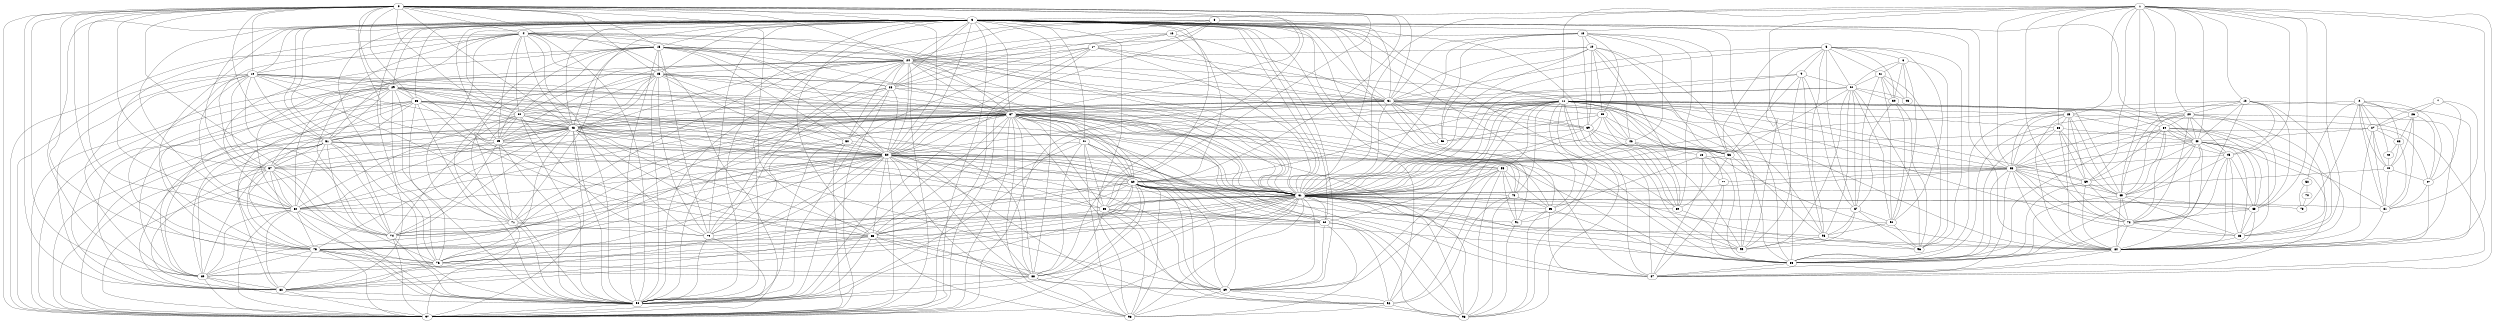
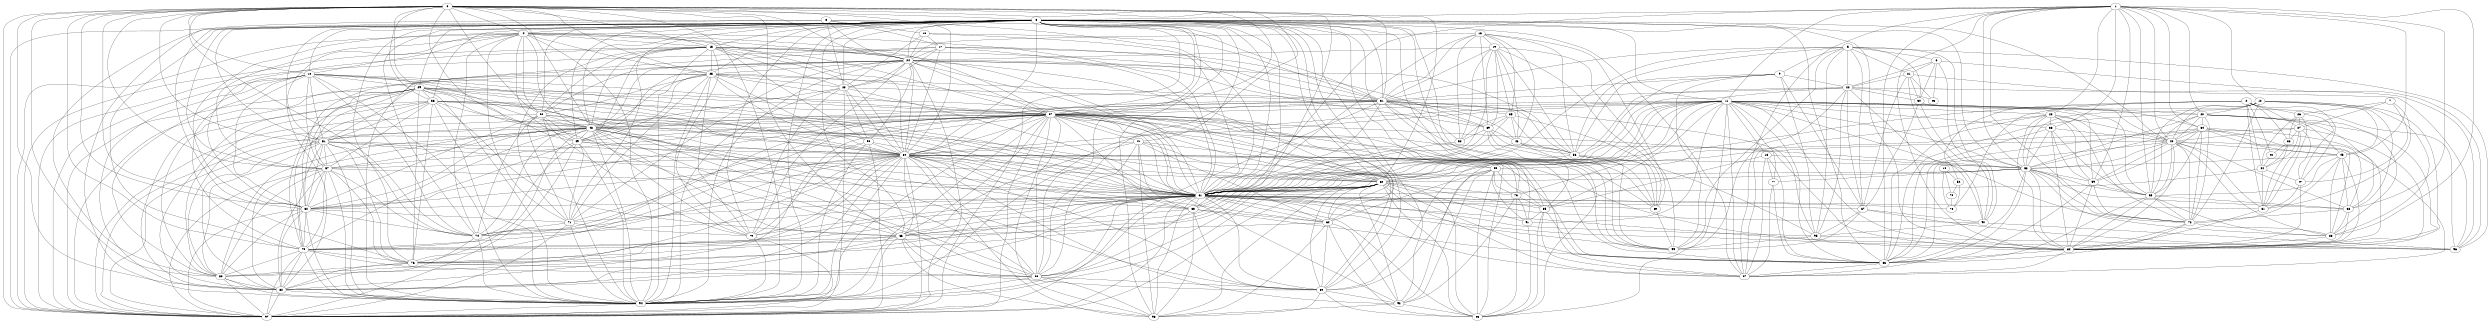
none -> (1944, 169)
(402, 275) -> (407, 269)
